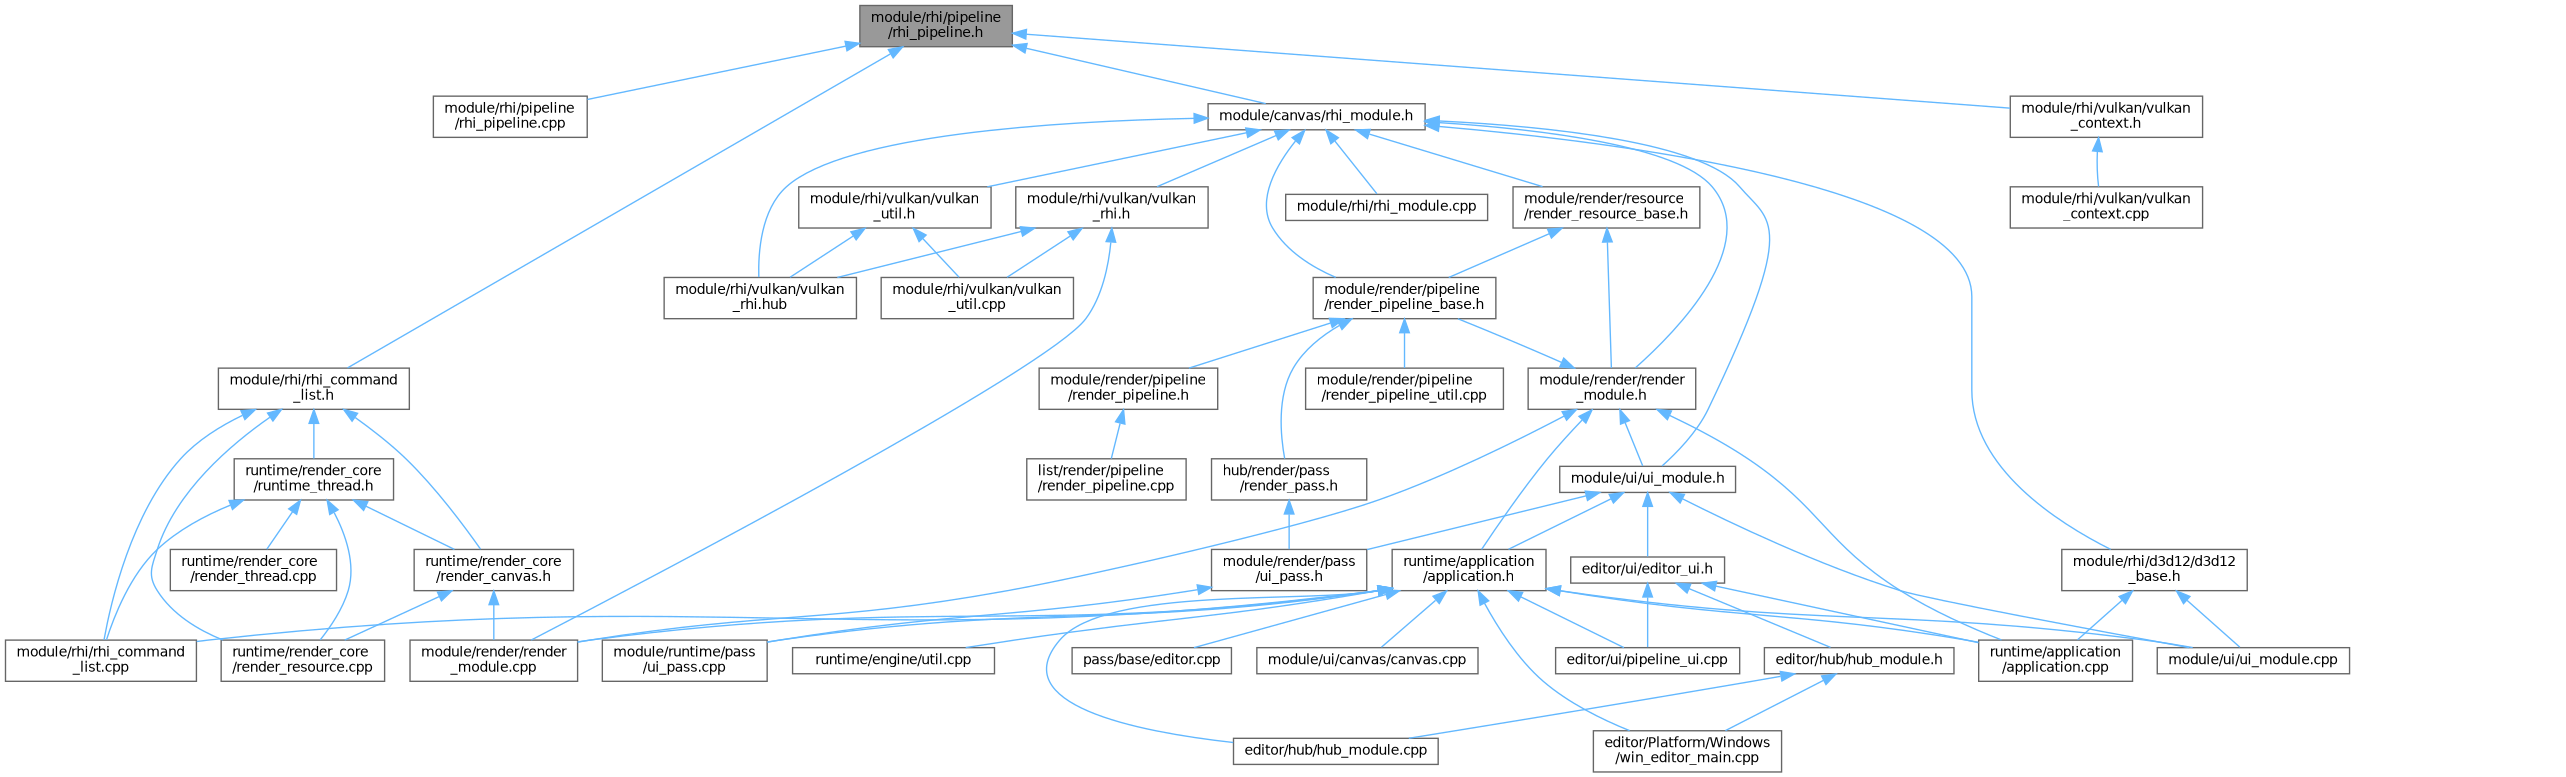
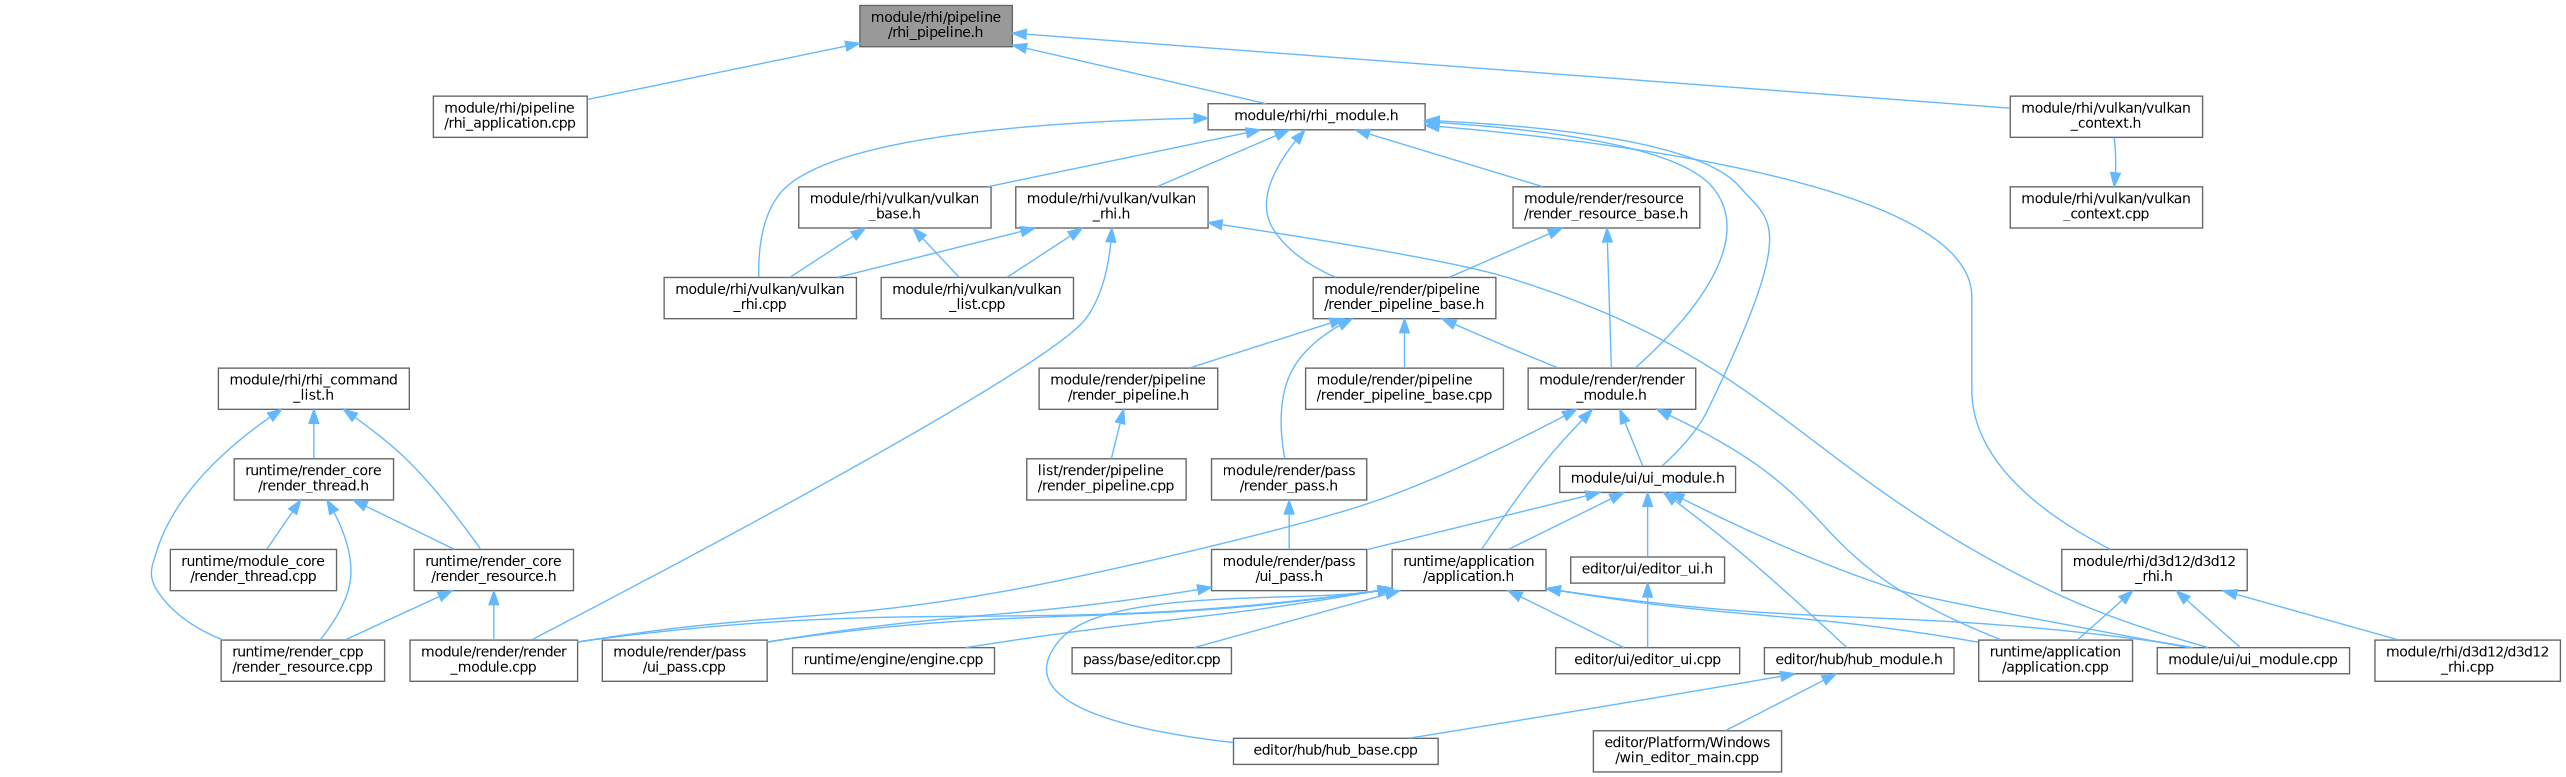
(510, 117) -> (510, 117)
(1317, 117) -> (1317, 117)
(2097, 169) -> (2116, 155)
(895, 207) -> (895, 207)
(1387, 207) -> none
(619, 211) -> none
(760, 298) -> (760, 298)
(977, 298) -> (977, 298)
(1510, 340) -> (1507, 347)
none -> (1736, 385)
(1405, 389) -> (1405, 389)
(314, 479) -> (314, 479)
(1289, 479) -> (1289, 479)
(253, 570) -> (253, 570)
(494, 570) -> (494, 570)
(2155, 570) -> (2155, 570)
(1808, 606) -> none
(1777, 625) -> (1763, 572)
(101, 661) -> none
(303, 661) -> (303, 661)
(685, 661) -> (685, 661)
(894, 661) -> (894, 661)
(1367, 661) -> none
(1648, 661) -> (1648, 661)
none -> (2468, 661)
(1544, 682) -> none
(1336, 751) -> (1336, 751)
